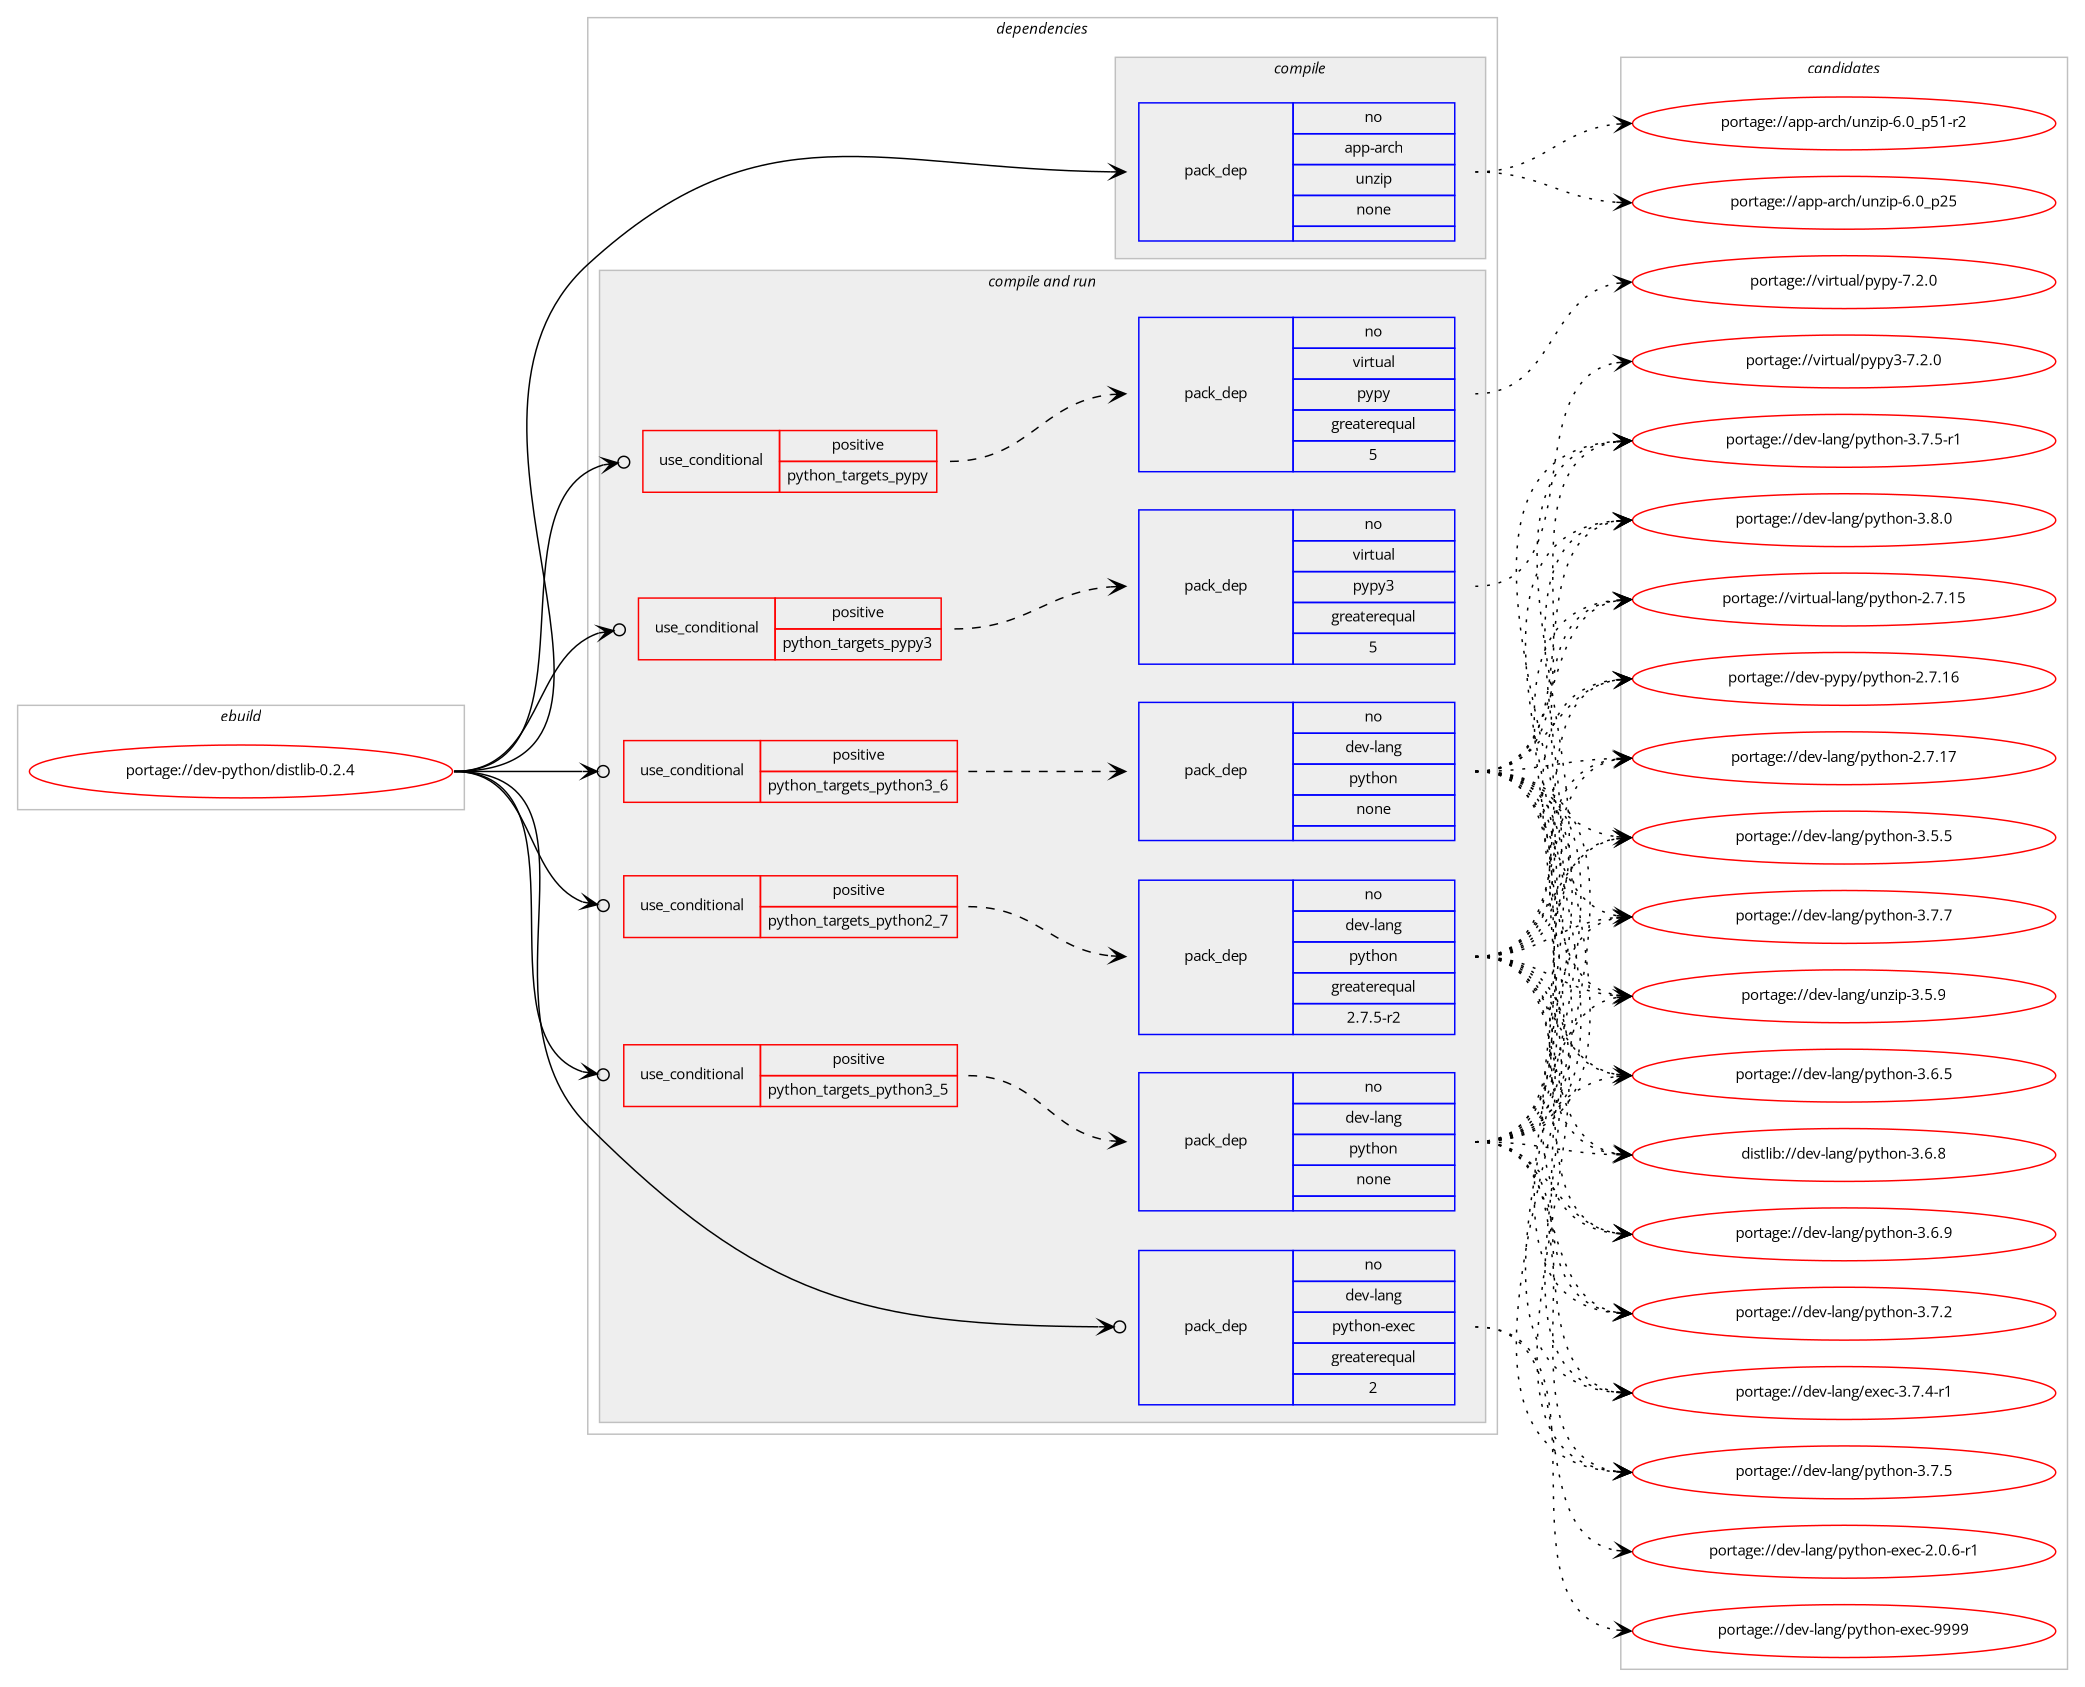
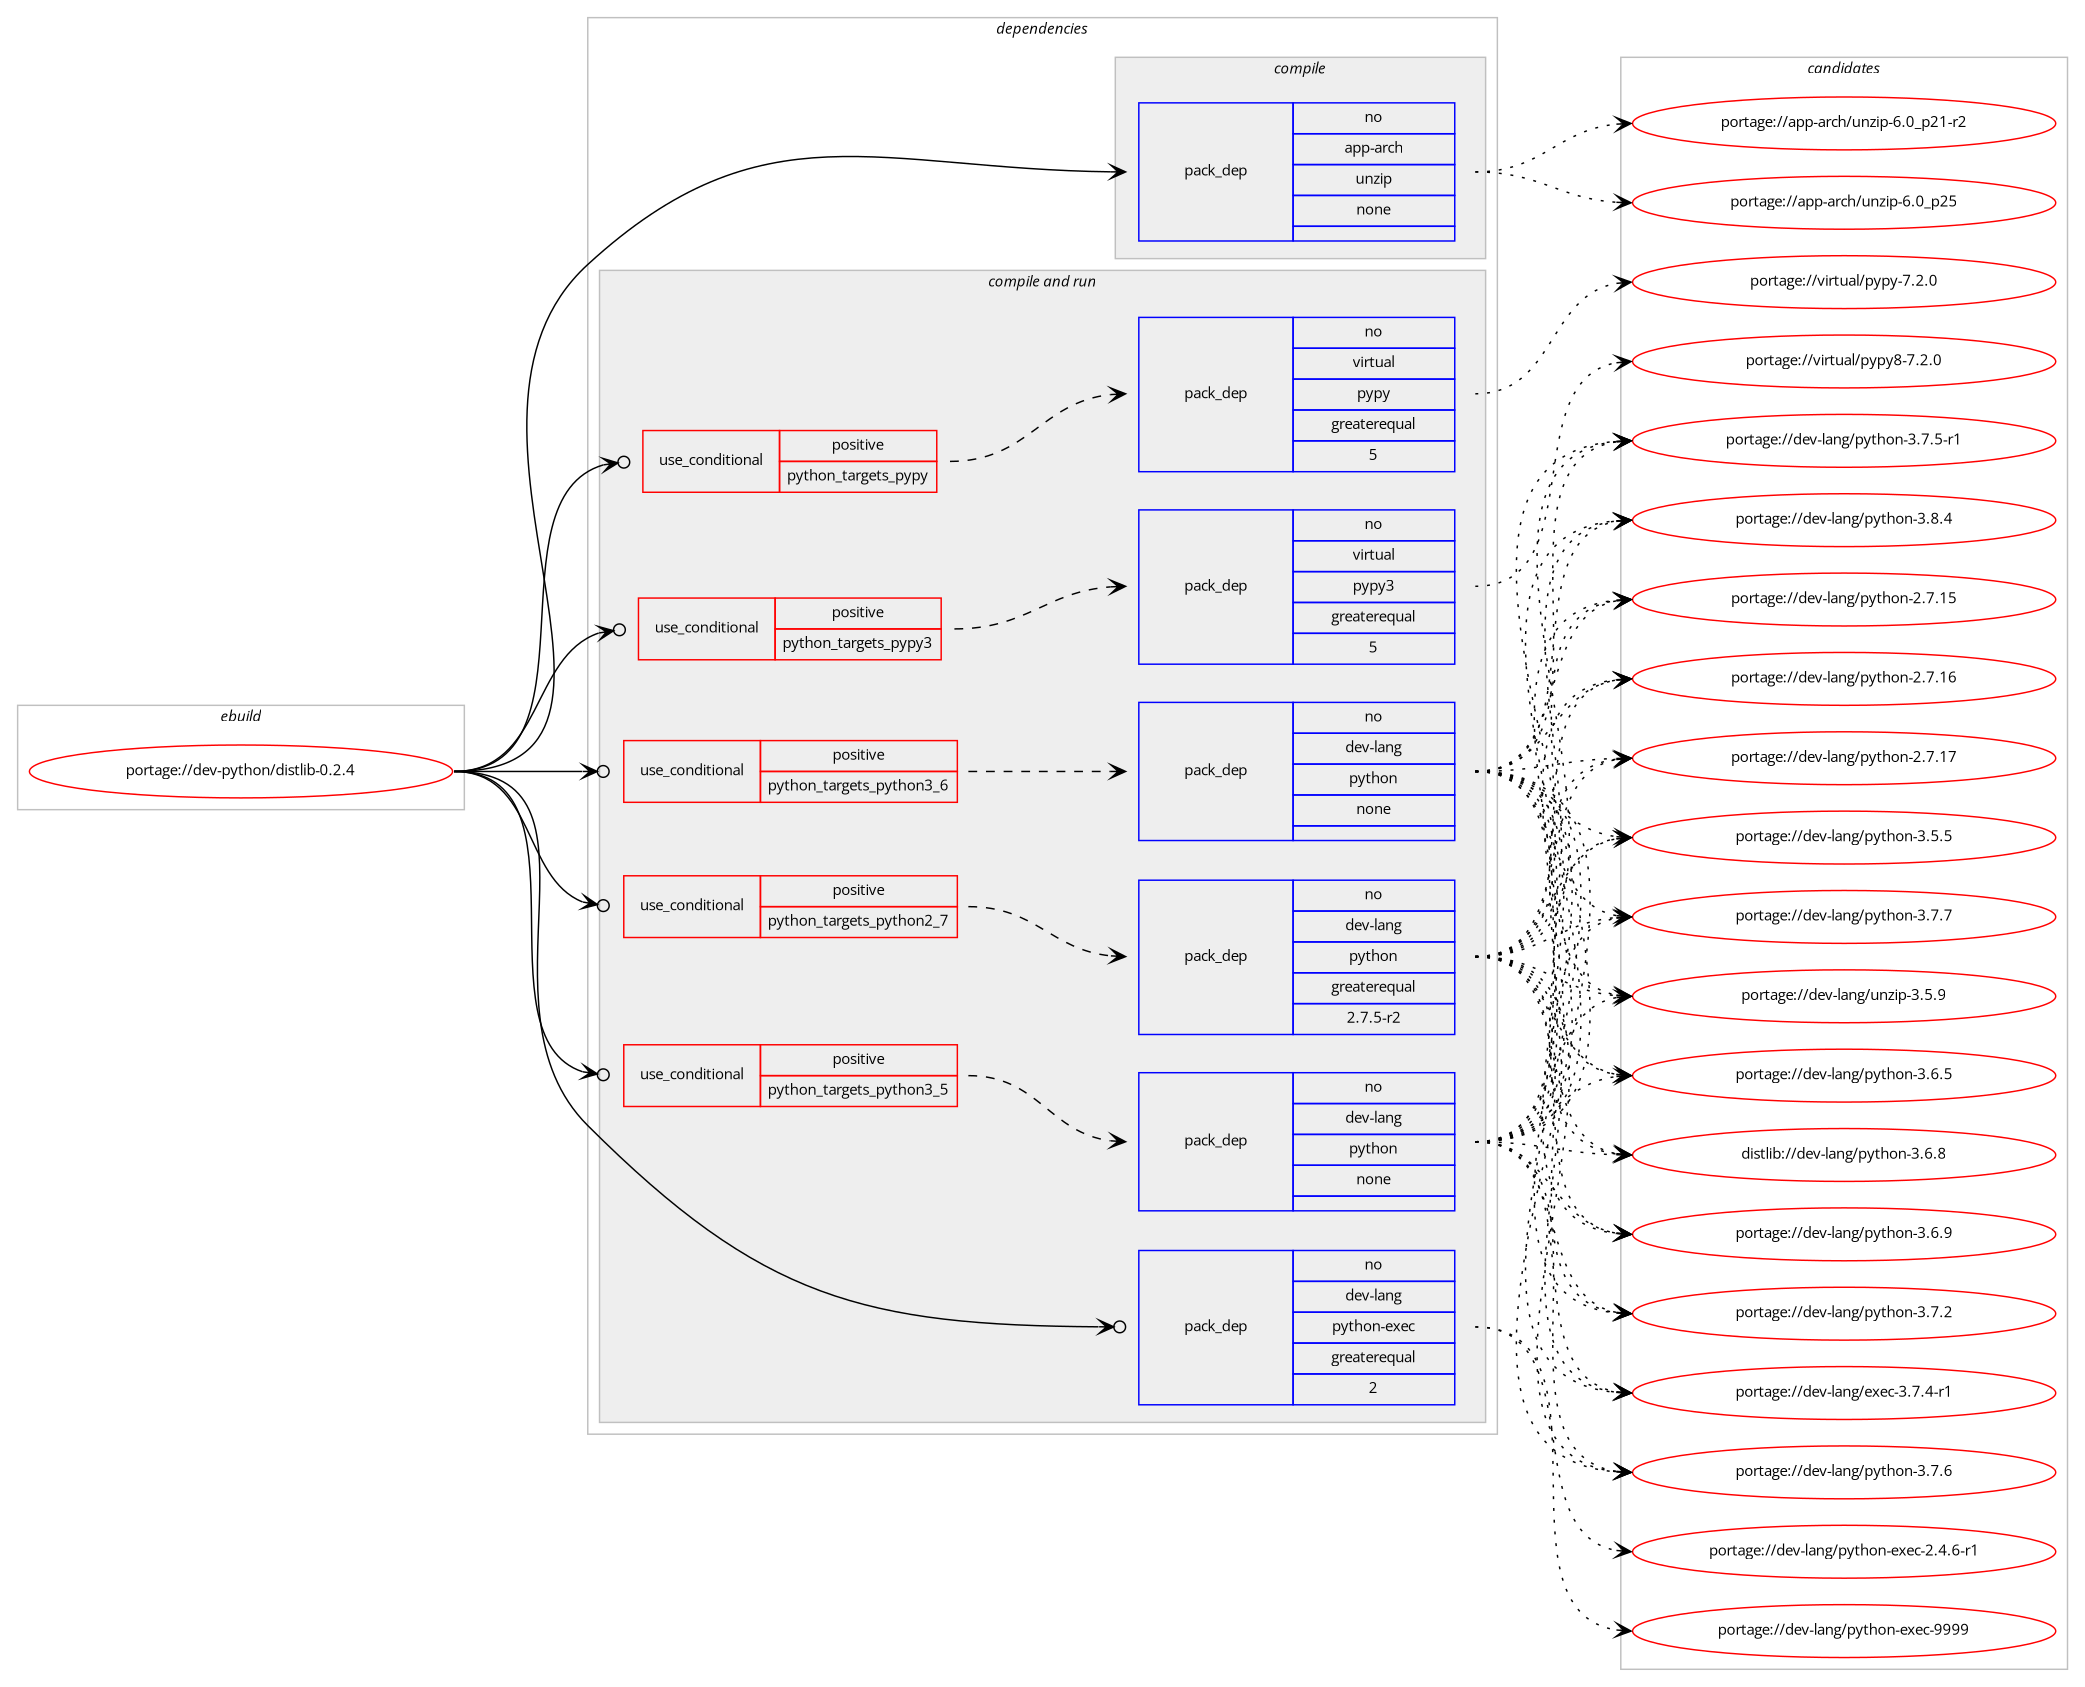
(1844, 123) -> (1844, 123)
(1844, 361) -> (1844, 361)
(1844, 520) -> (1844, 520)
(1844, 600) -> (1844, 600)
(1844, 679) -> (1844, 679)
(1844, 1472) -> (1844, 1472)
(1844, 1552) -> (1844, 1552)
